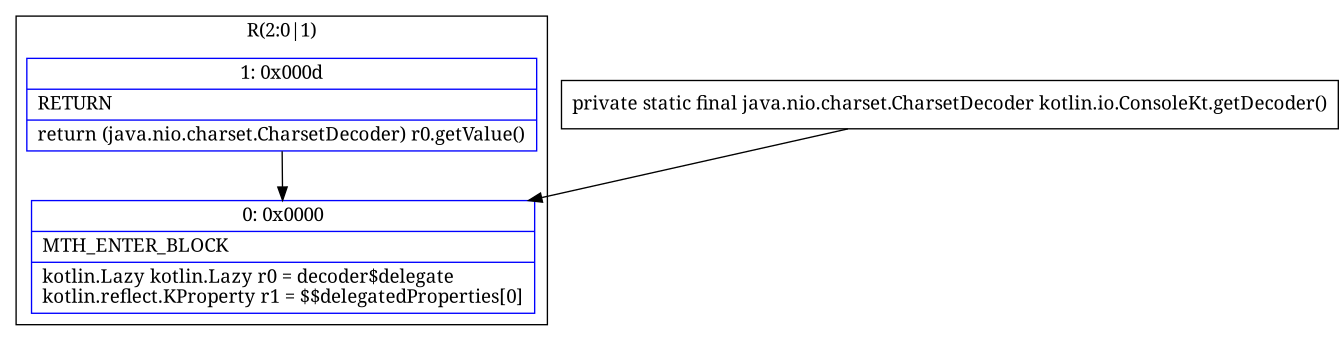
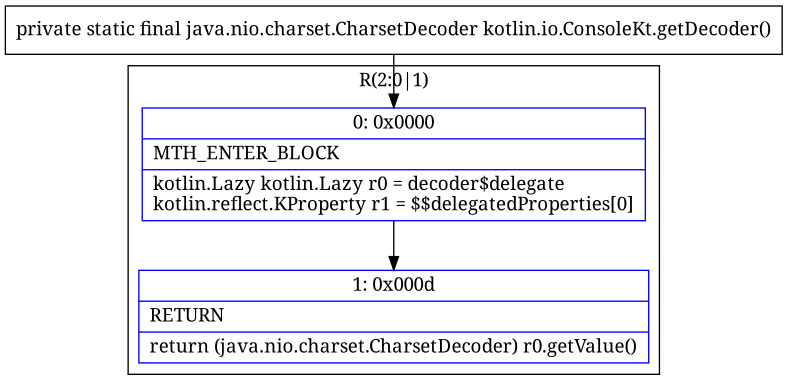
(282, 169) -> (394, 239)
